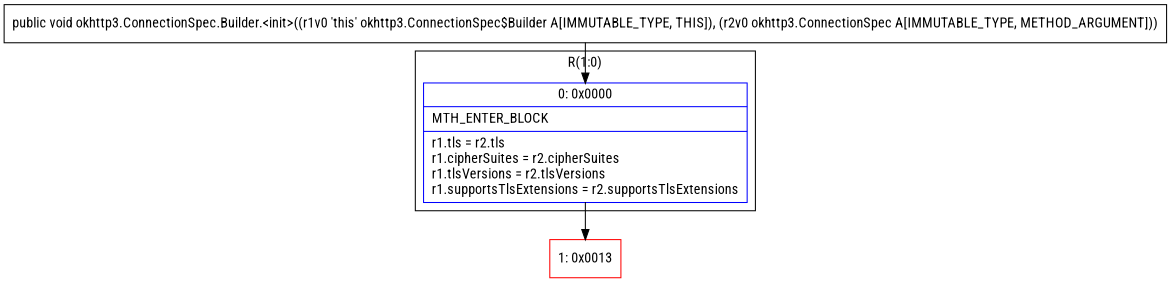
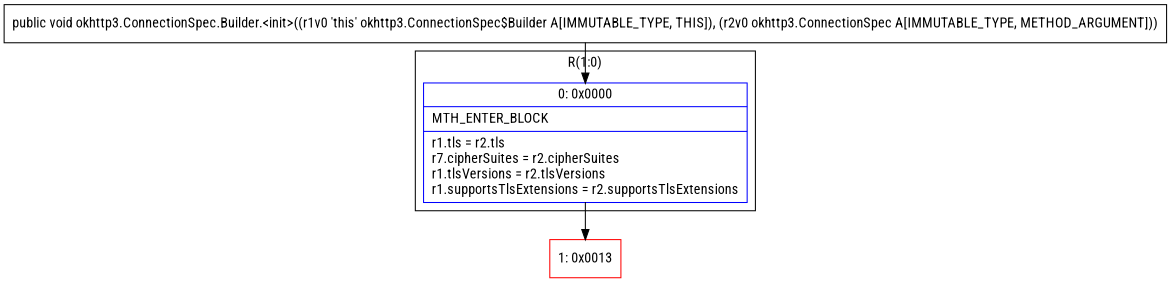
(526, 159) -> (526, 159)
